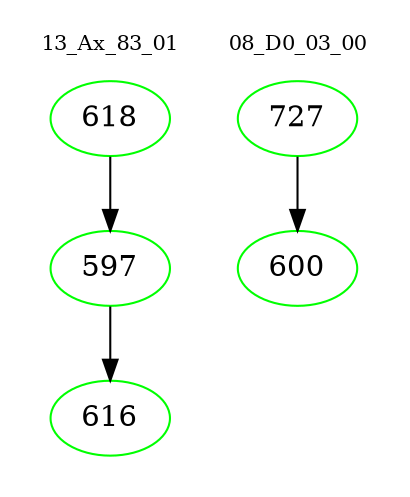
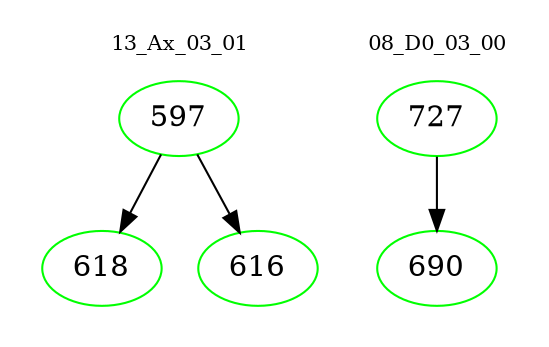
(110, 45) -> (180, 45)
(110, 183) -> (146, 184)
(298, 268) -> (437, 268)
